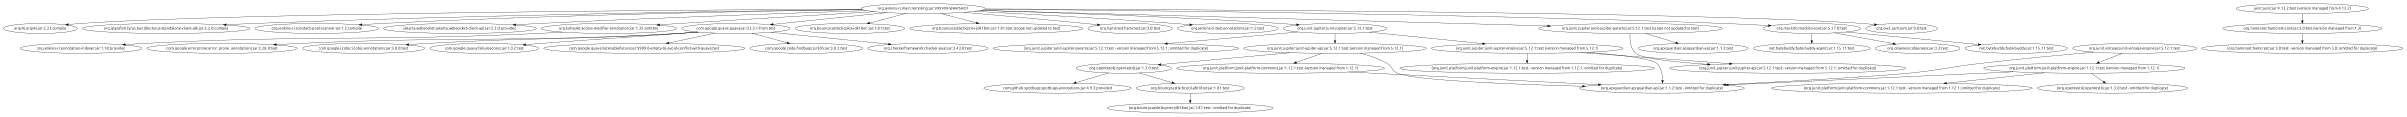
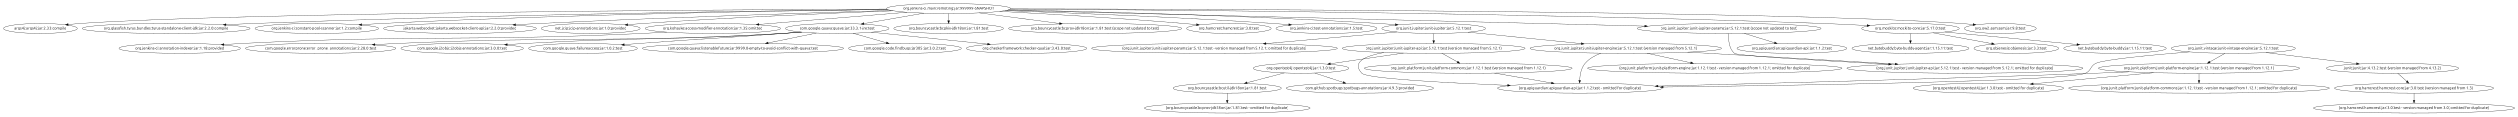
none -> (591, 28)
(736, 28) -> (837, 28)
none -> (2311, 58)
